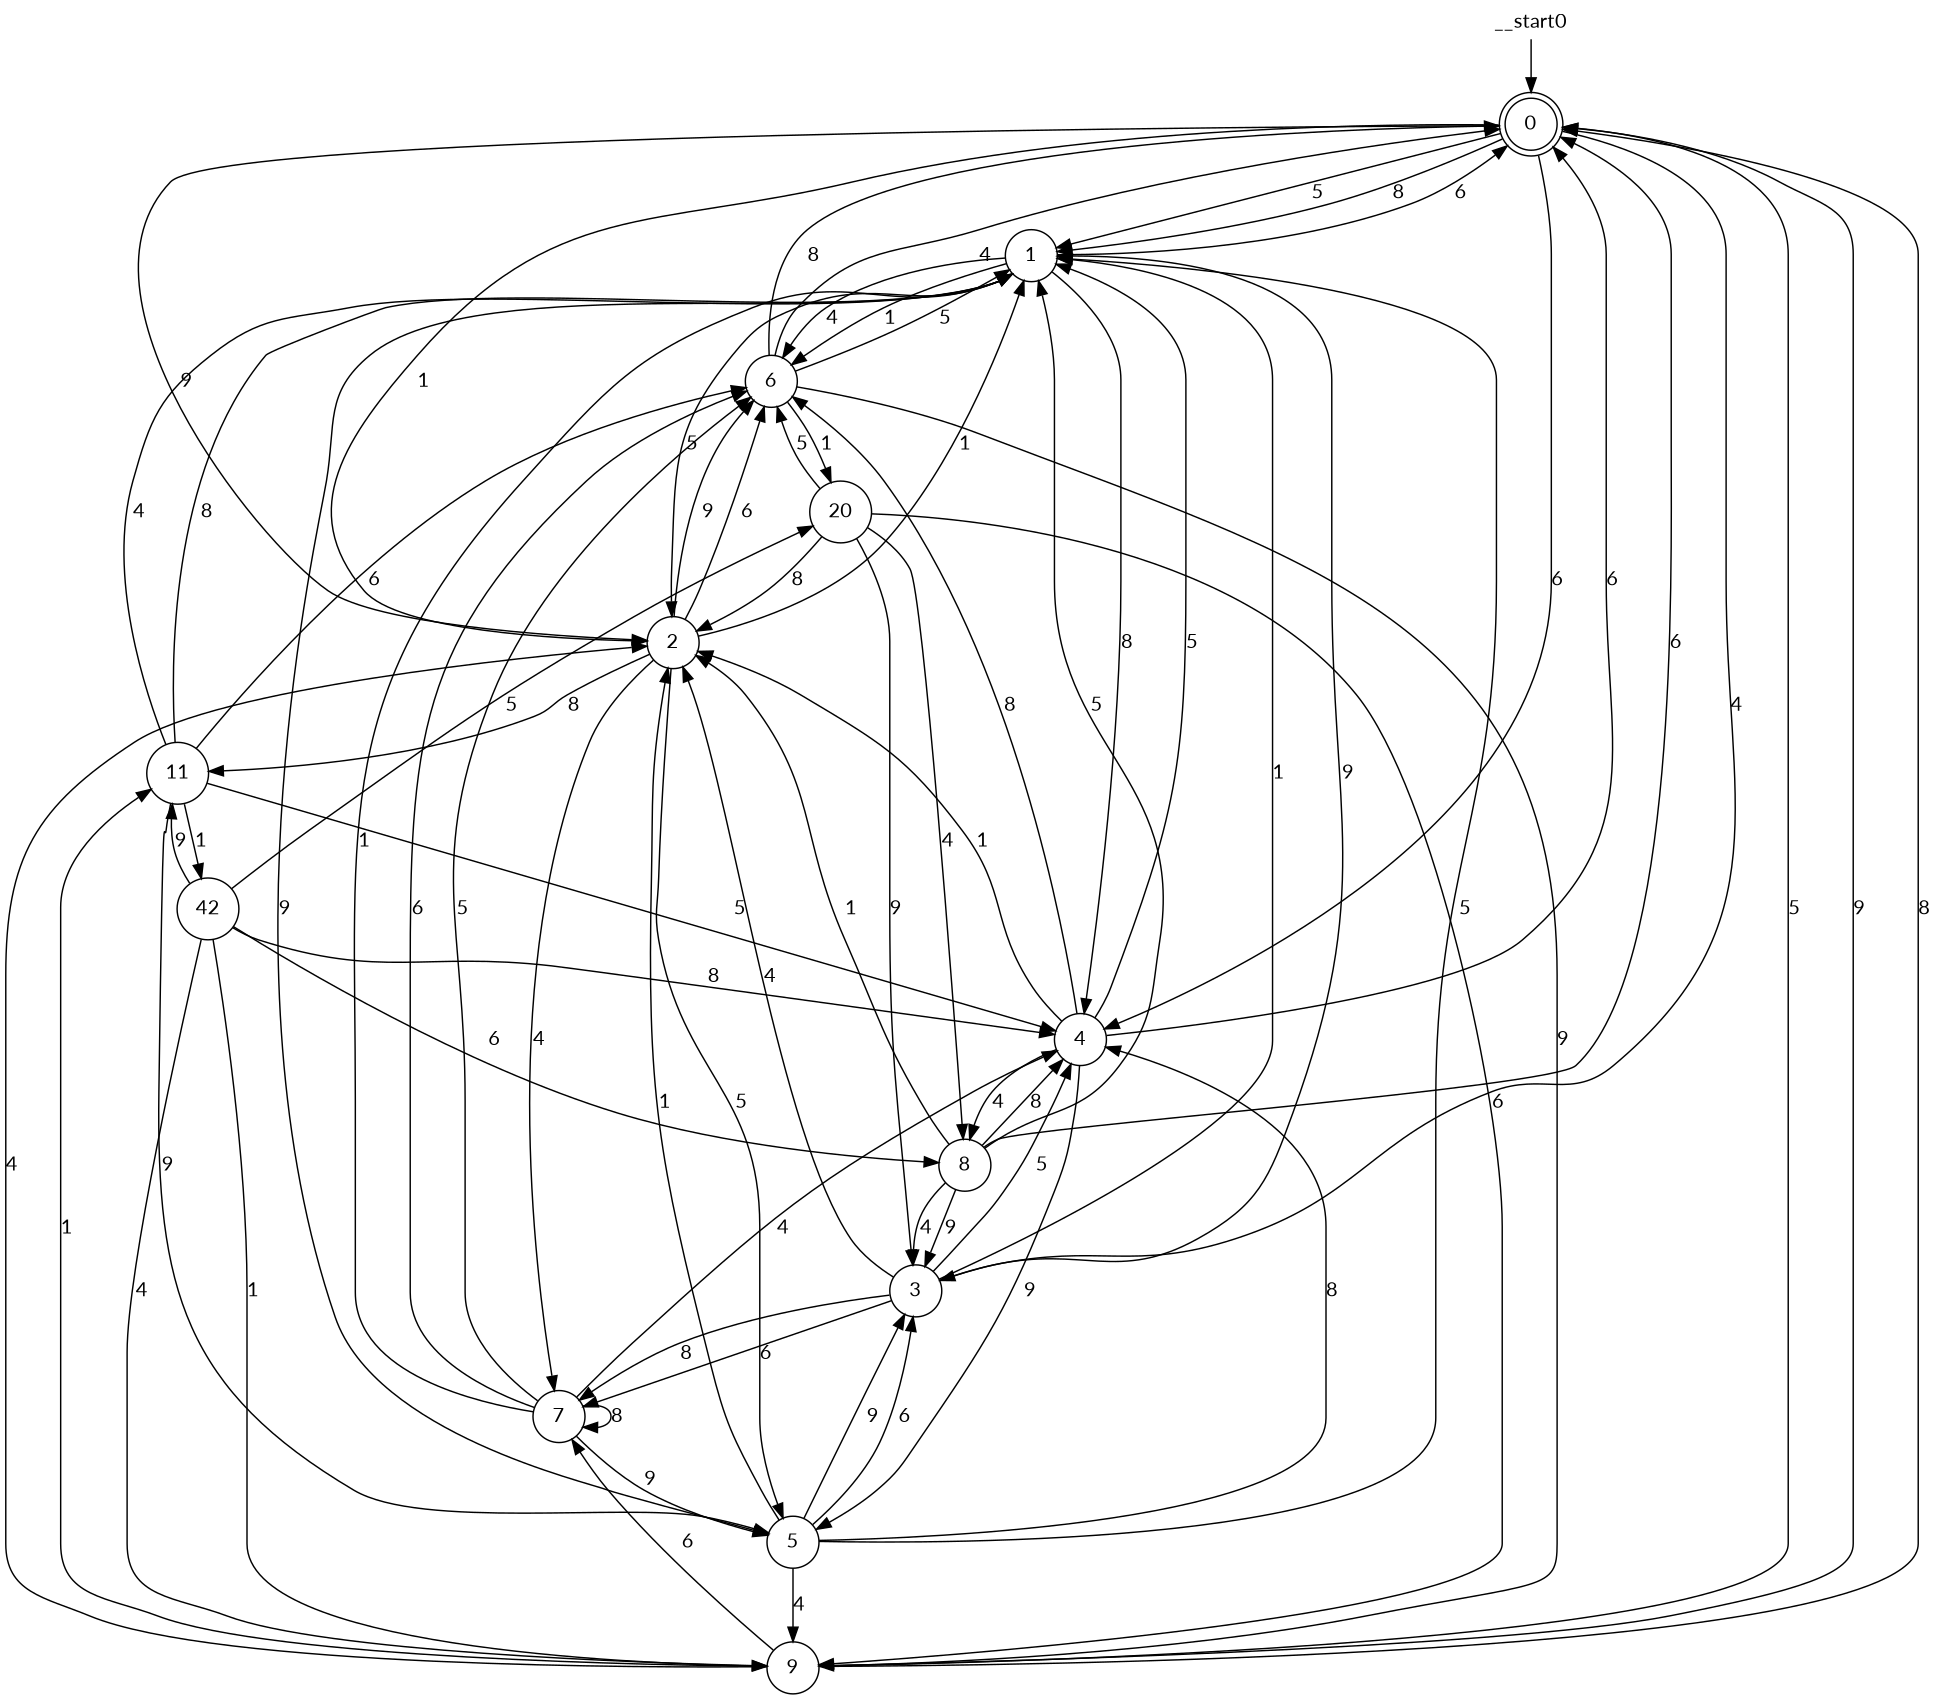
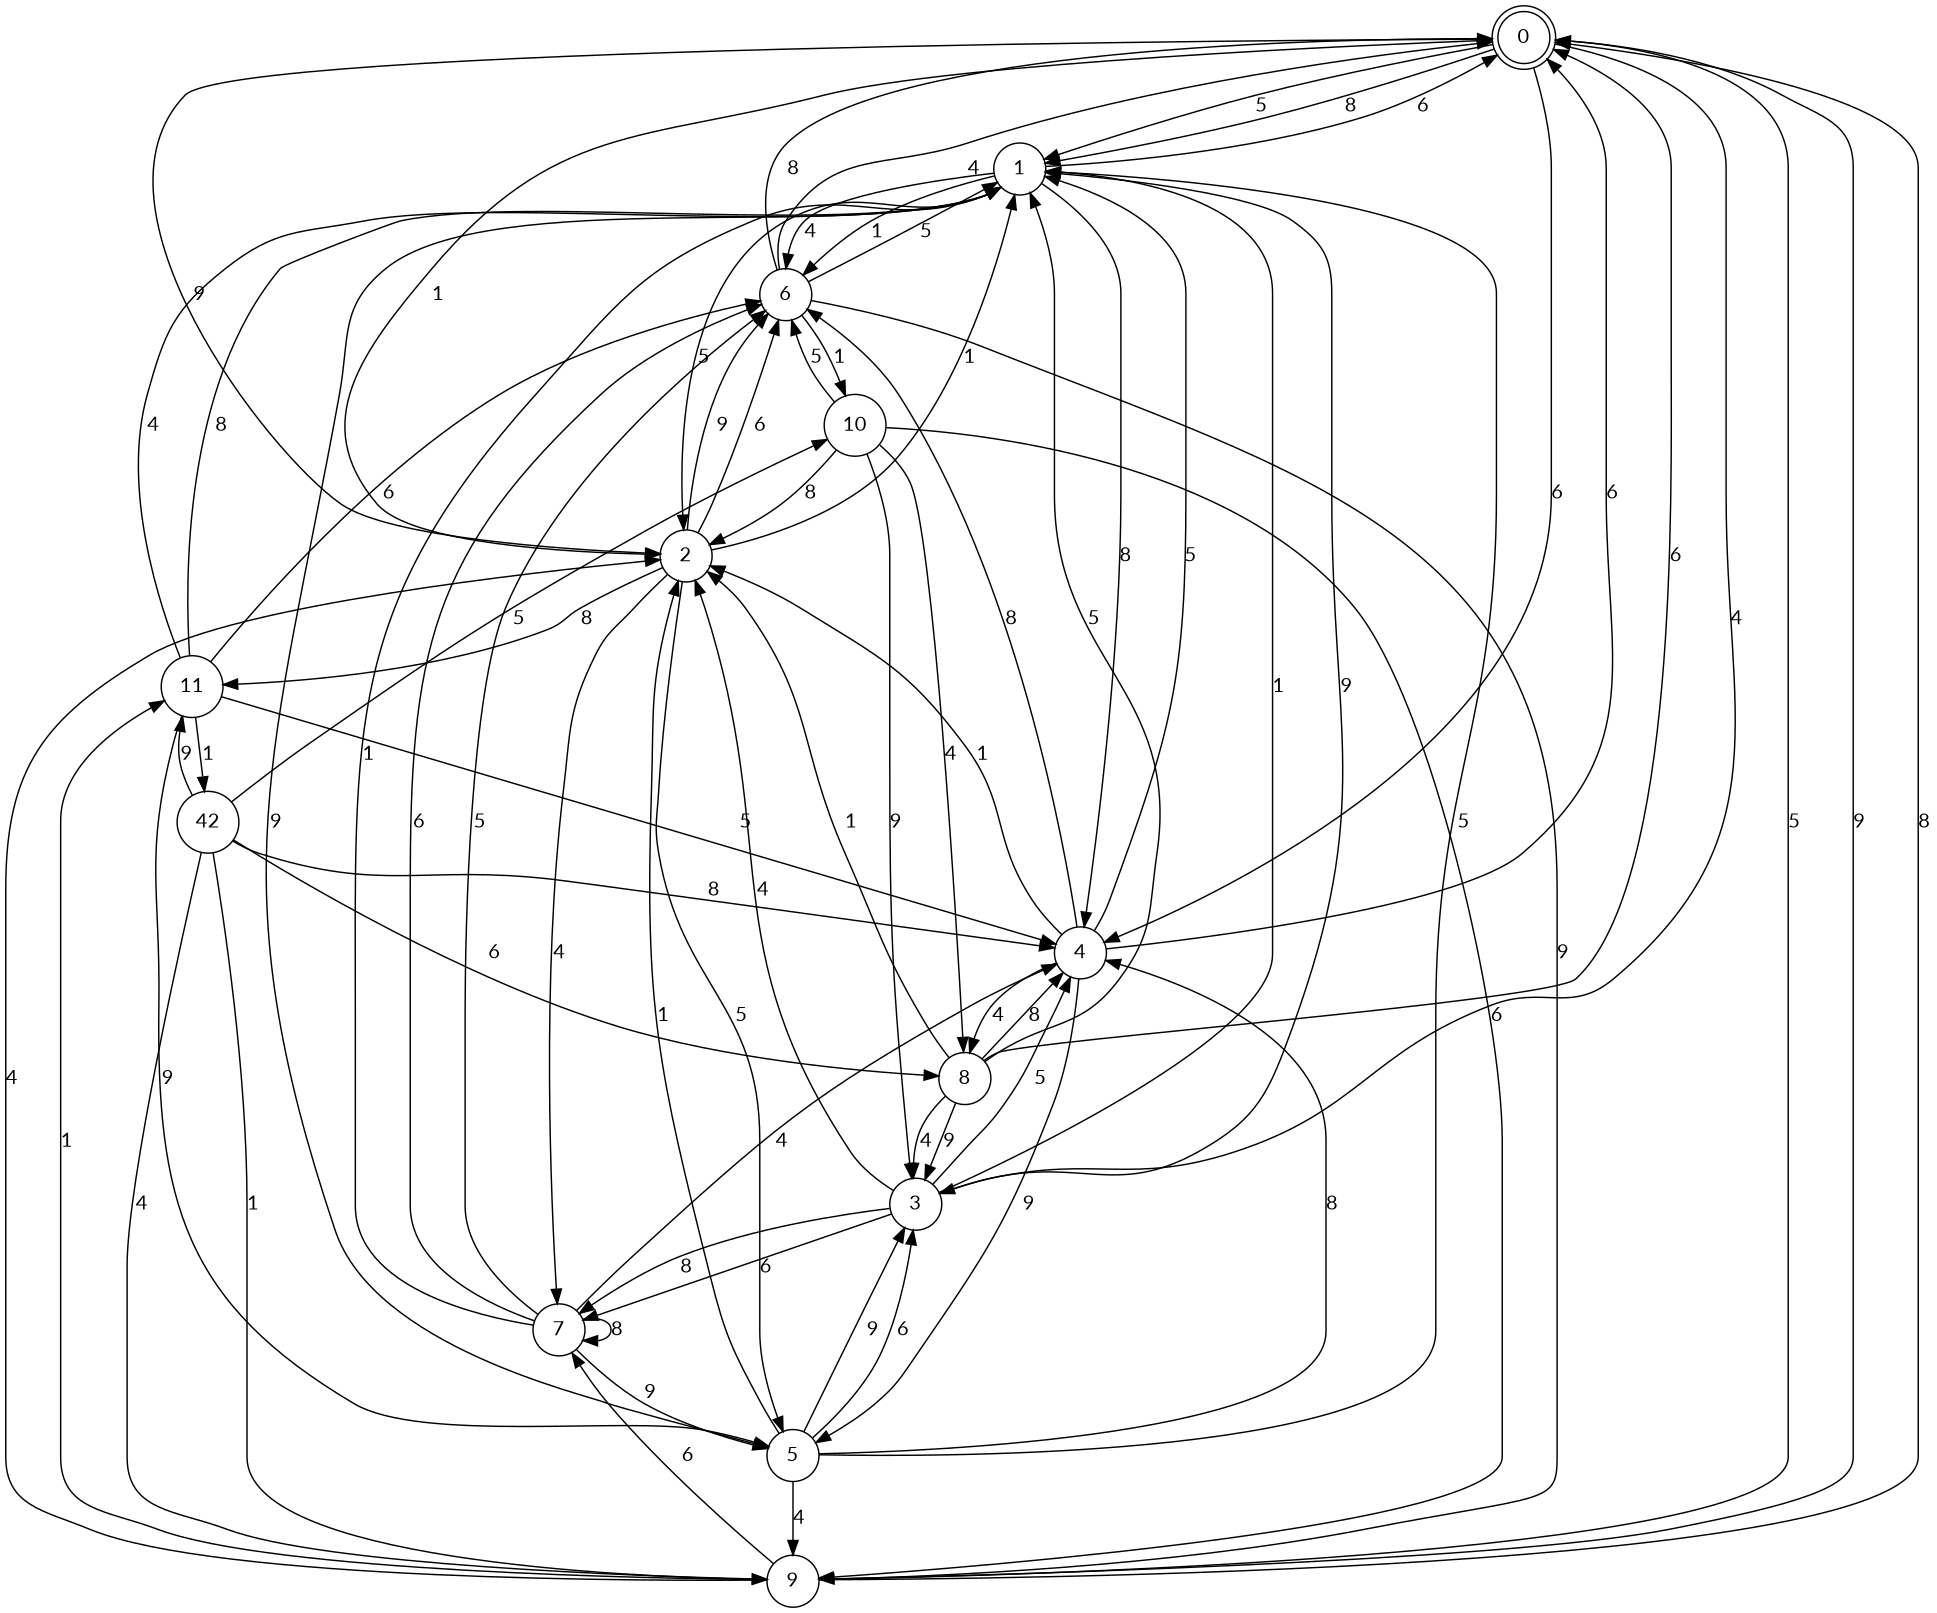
(1531, 22) -> none
(841, 512) -> (855, 425)
